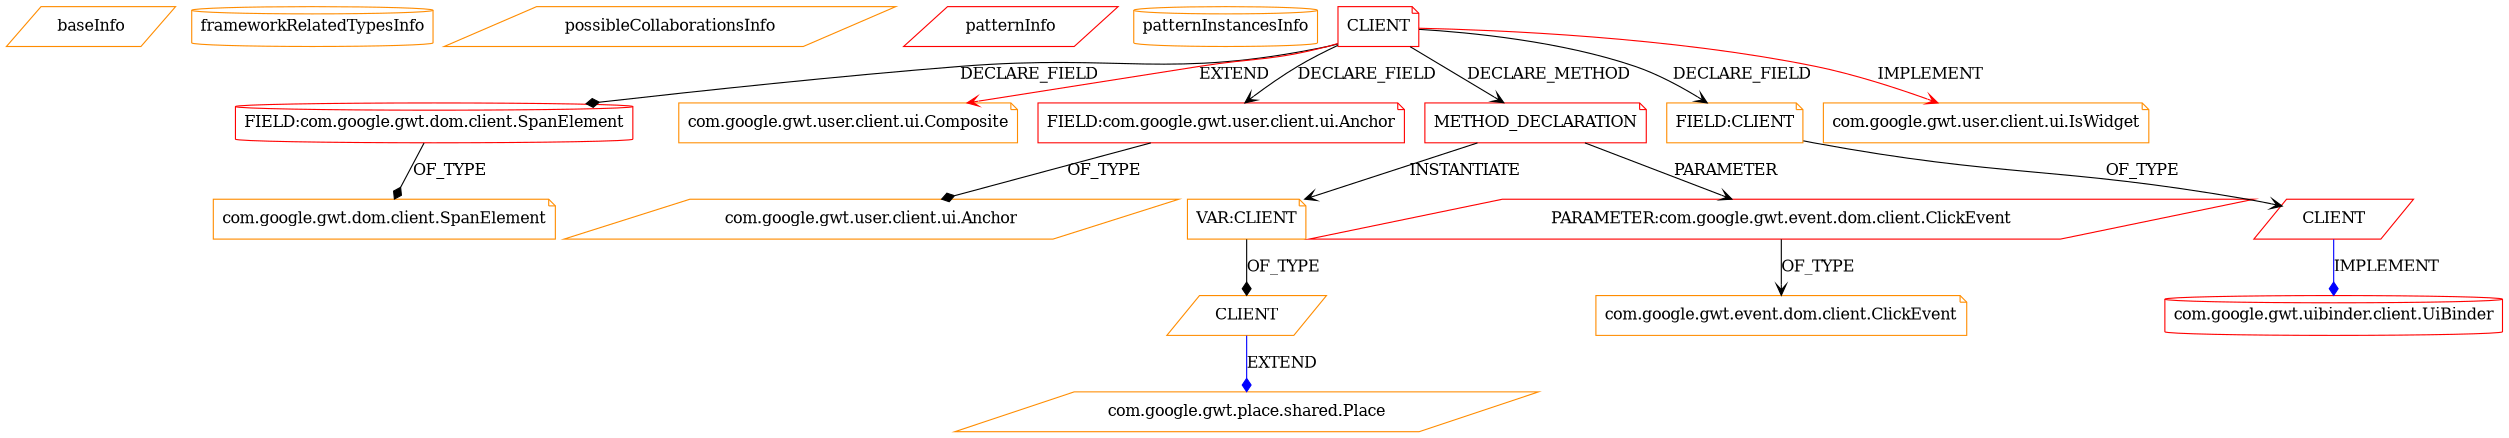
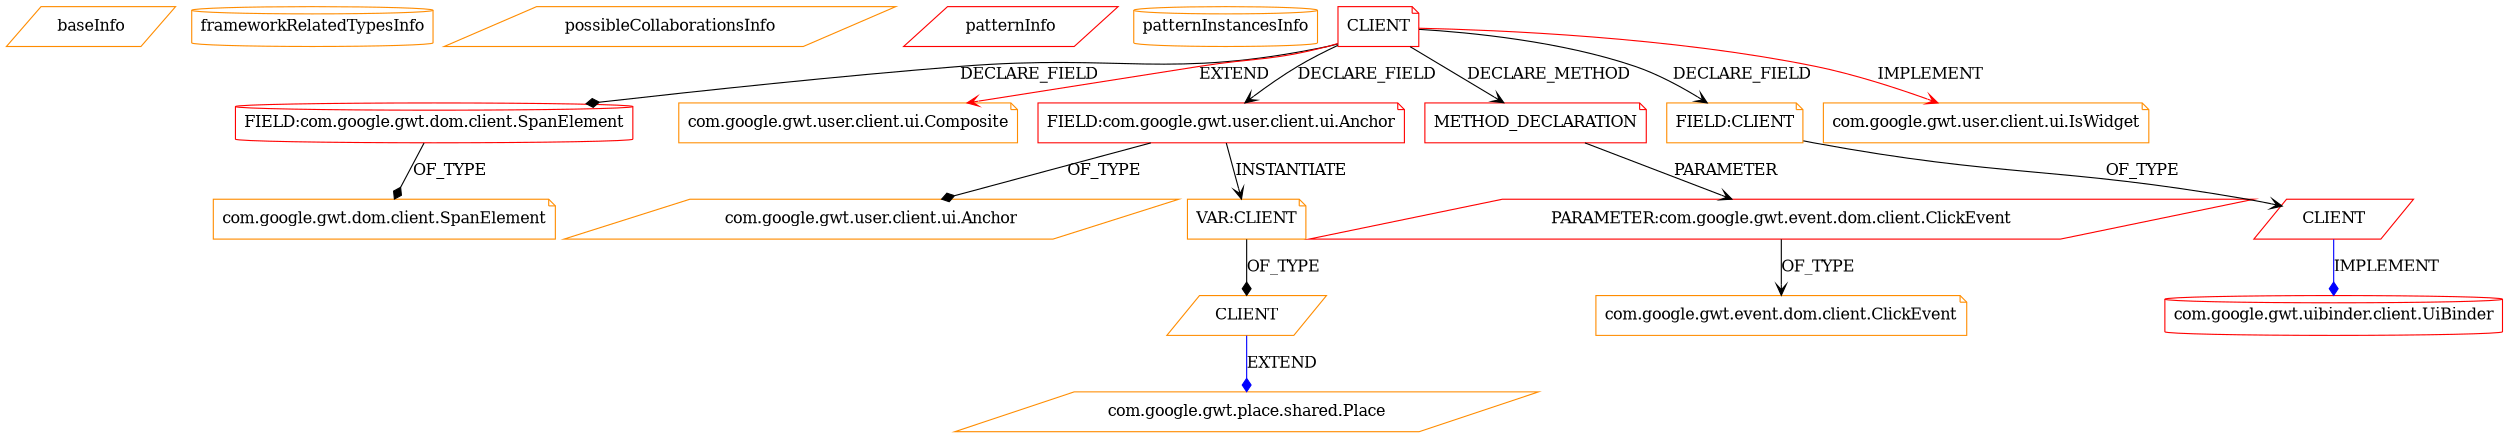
(1396, 169) -> (1232, 166)
